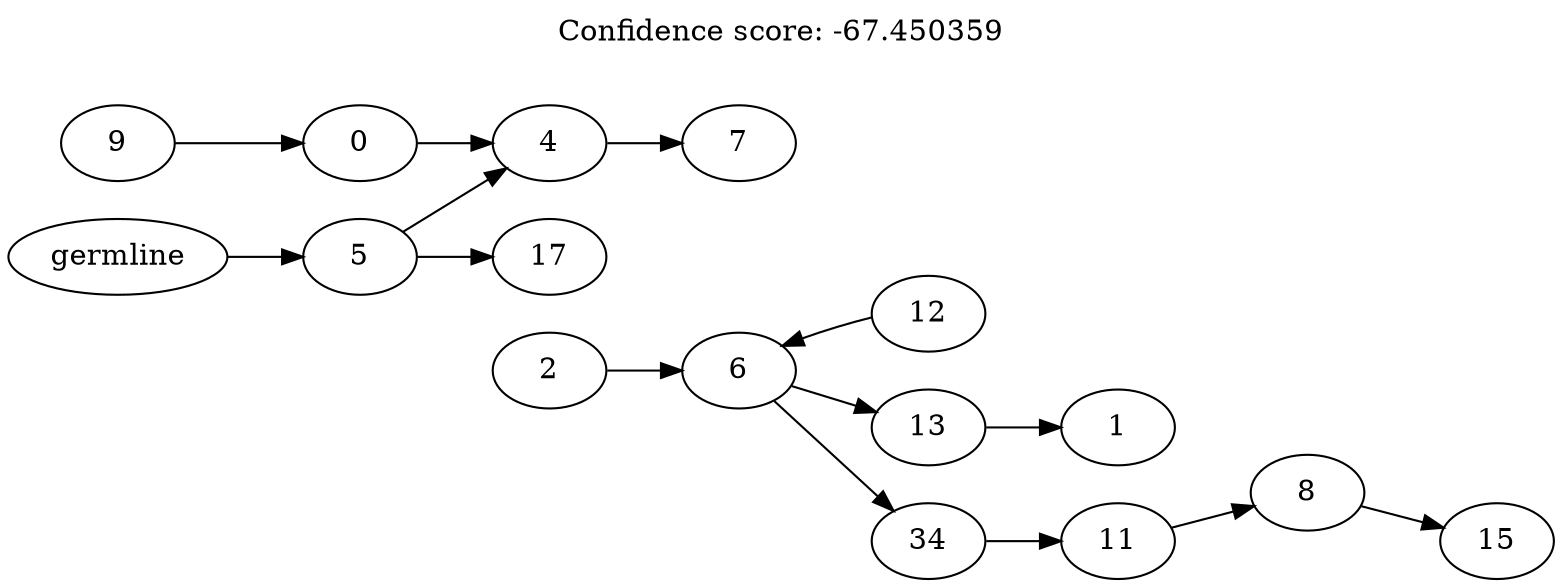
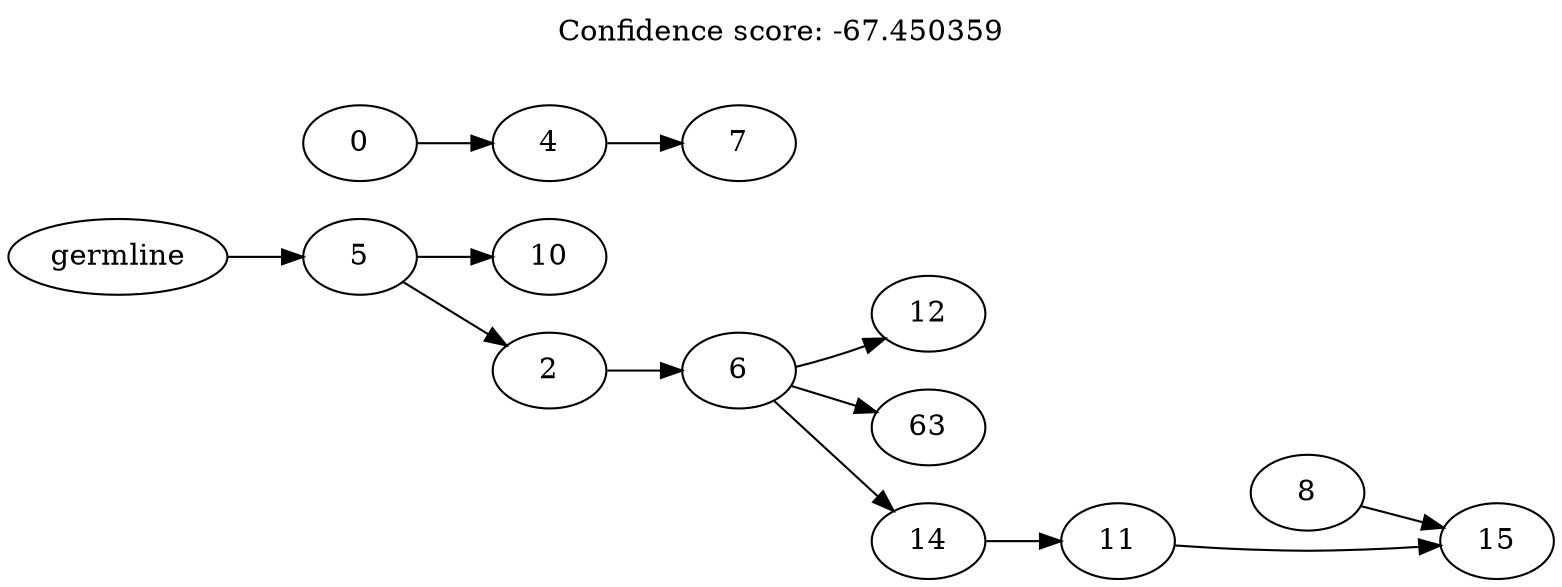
(118, 143) -> none
(446, 206) -> (446, 308)
(550, 257) -> (550, 257)
(837, 327) -> (831, 357)
(929, 427) -> (929, 427)
(1118, 427) -> none
(1203, 520) -> (1297, 551)
(929, 541) -> (929, 541)
